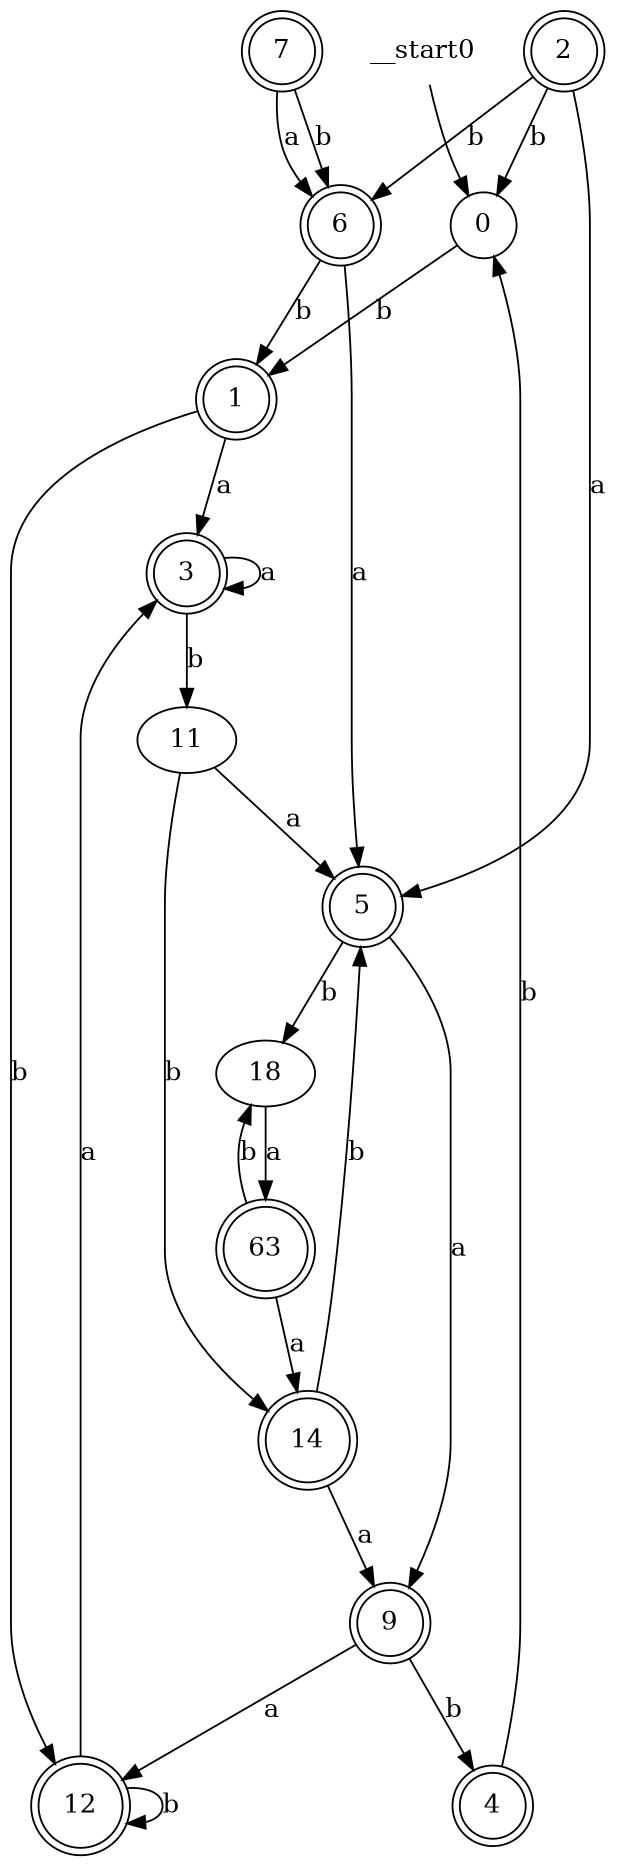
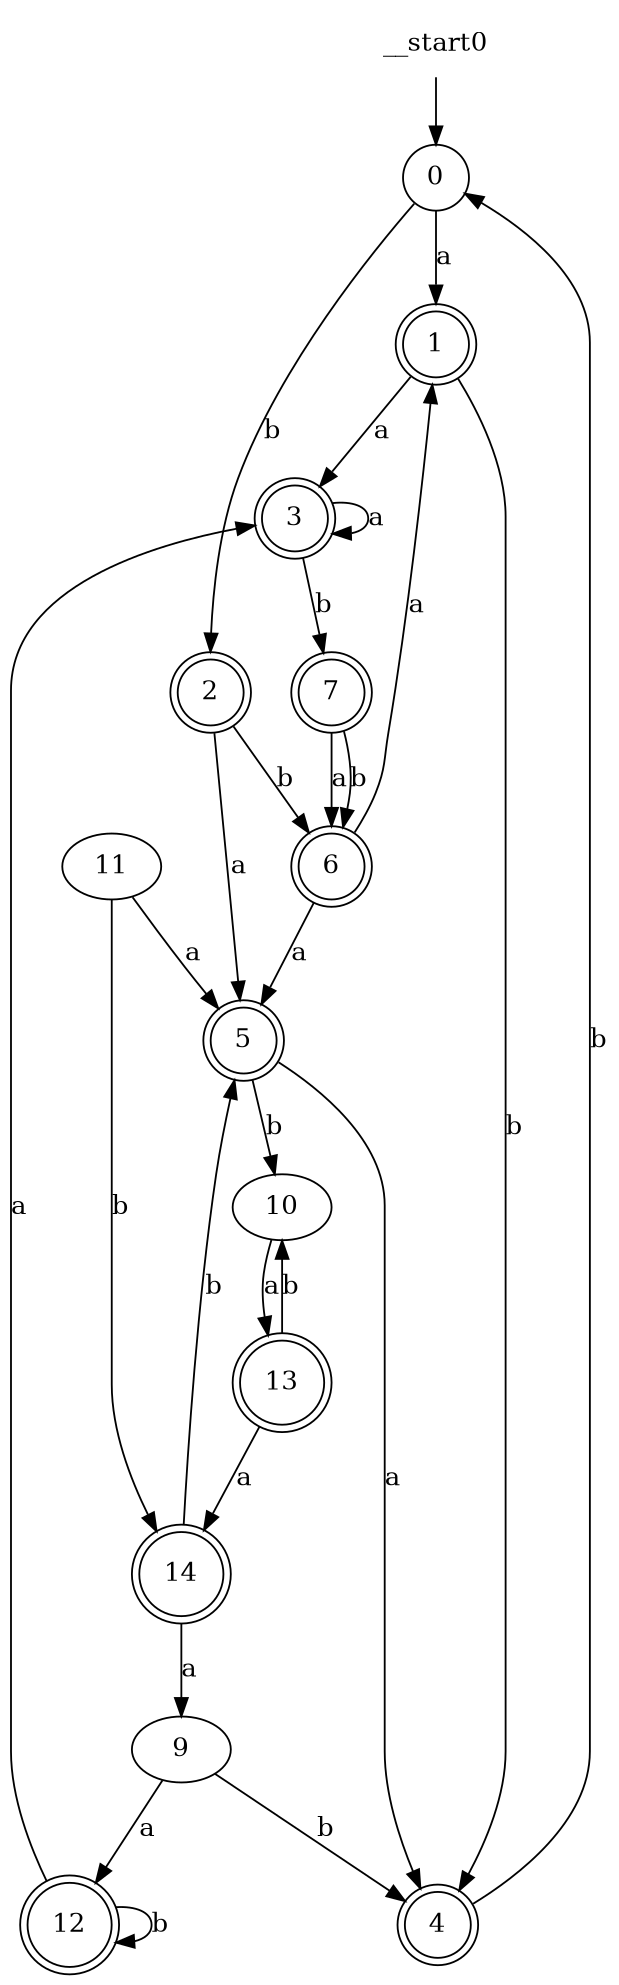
(526, 133) -> (274, 401)
(304, 312) -> (417, 605)
(385, 312) -> (444, 257)
(187, 651) -> (311, 596)
(11, 1031) -> (506, 1125)
(266, 1074) -> (282, 1207)
(266, 1249) -> (282, 1383)
(451, 1249) -> (385, 1448)
(390, 1623) -> (181, 1750)
